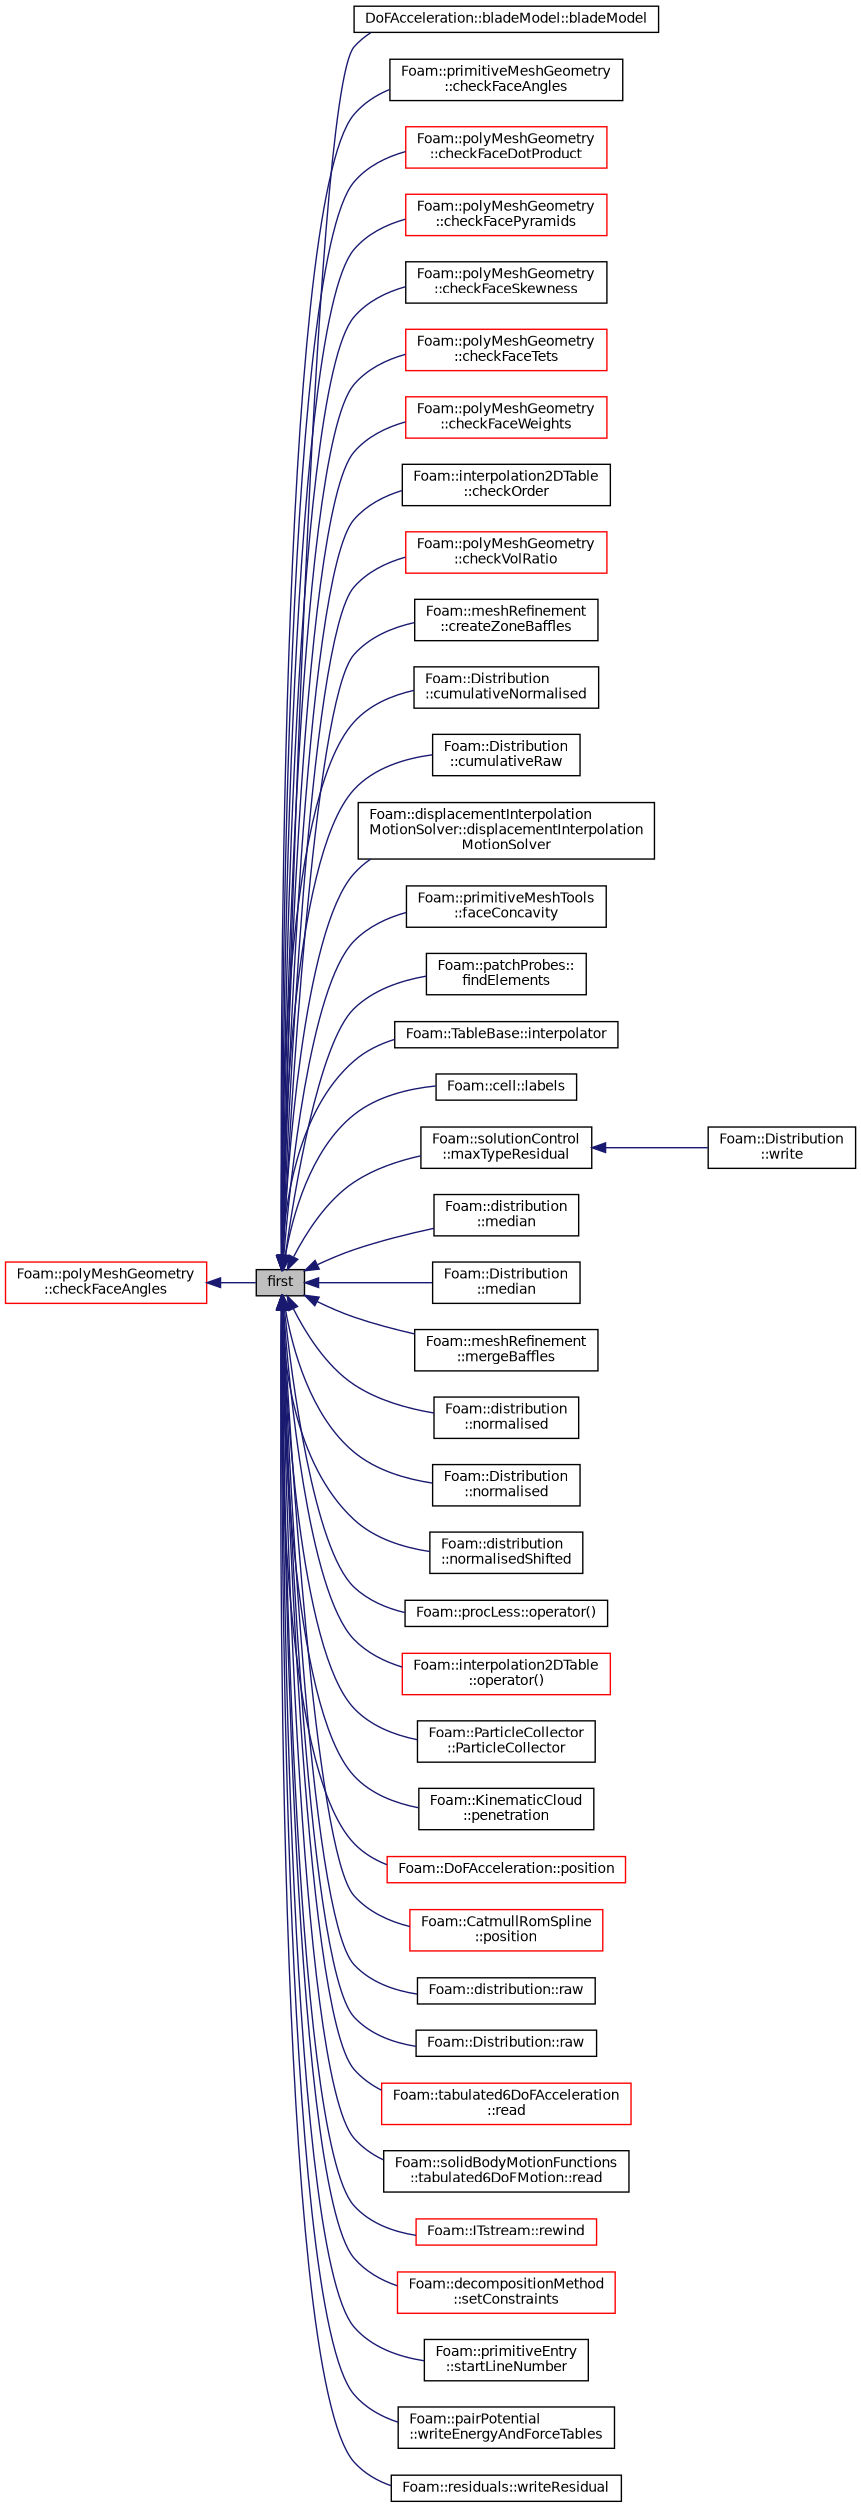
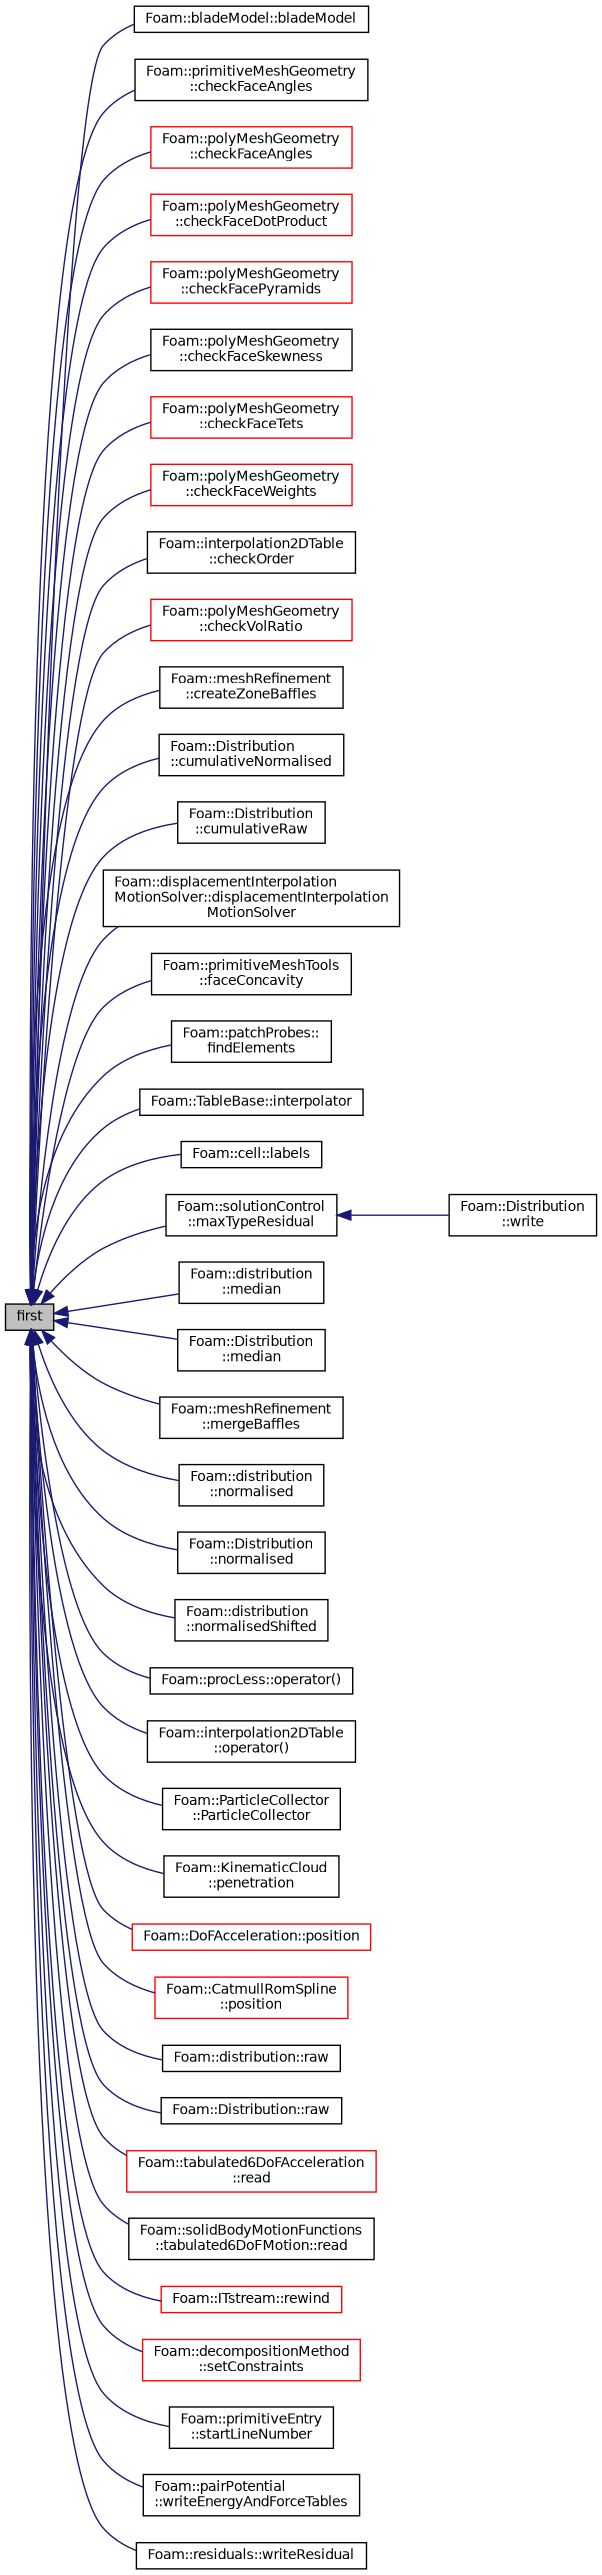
(506, 19) -> (251, 19)
(238, 1283) -> (39, 704)
(506, 1674) -> (251, 1742)
